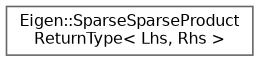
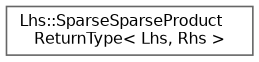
(130, 31) -> (130, 31)
